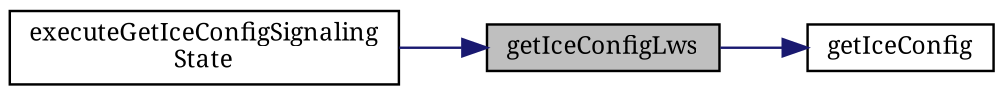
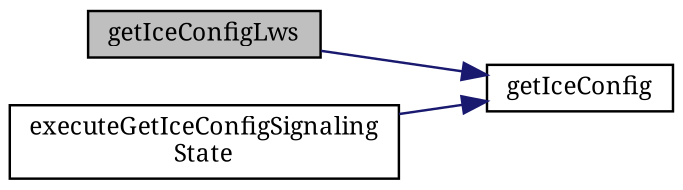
(430, 48) -> (431, 109)
